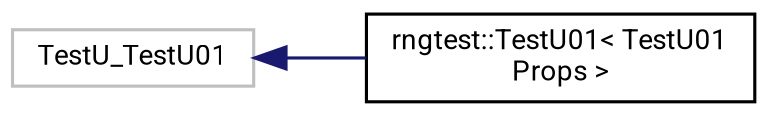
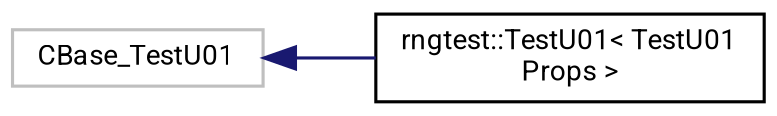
(133, 58) -> (138, 58)
